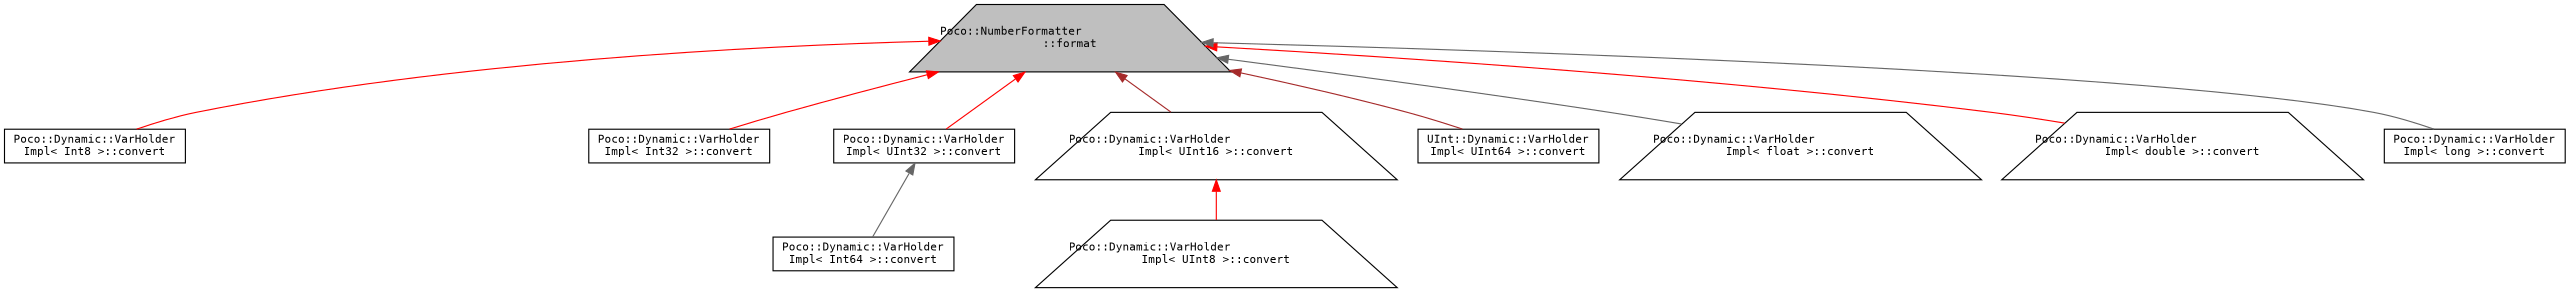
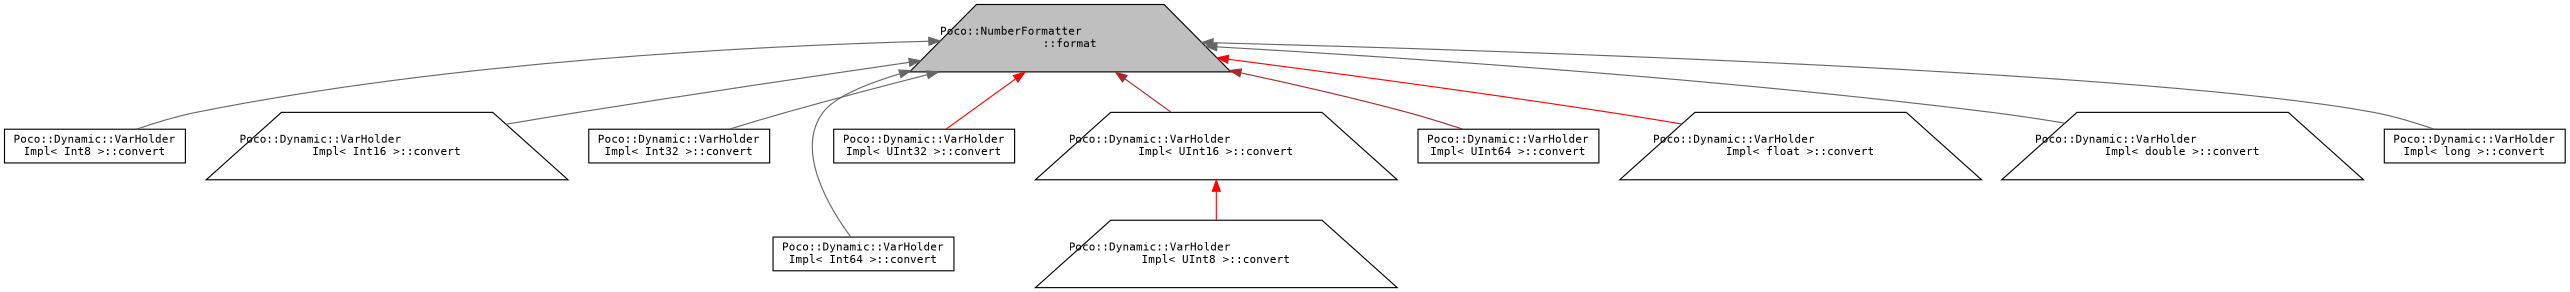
(530, 65) -> (530, 65)
(1642, 77) -> (1642, 77)
(1455, 90) -> (1455, 90)
(828, 101) -> (823, 102)
none -> (387, 146)
(1508, 146) -> (1508, 146)
(891, 205) -> (814, 135)
